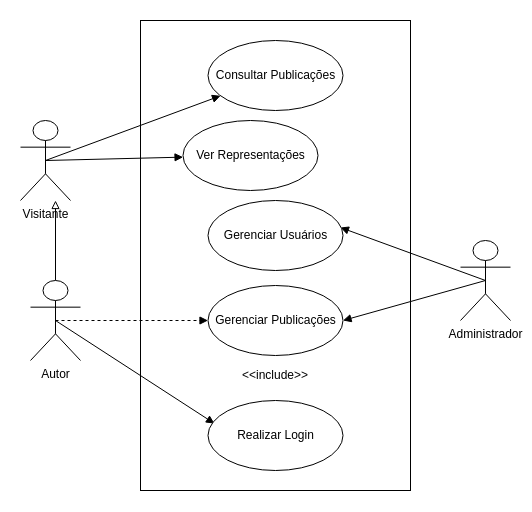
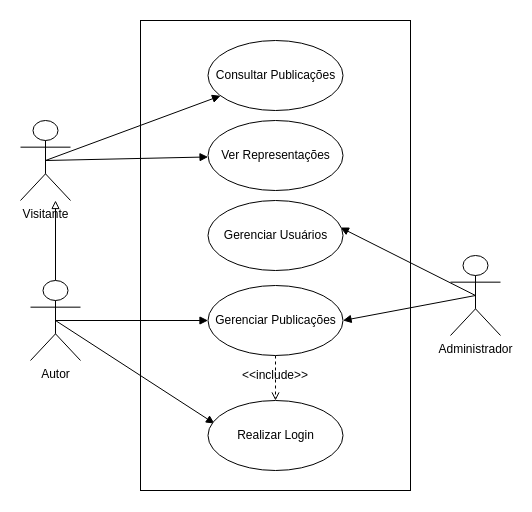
(251, 156) -> (276, 156)
(486, 281) -> (476, 296)
(129, 321) -> (129, 321)
none -> (276, 378)
